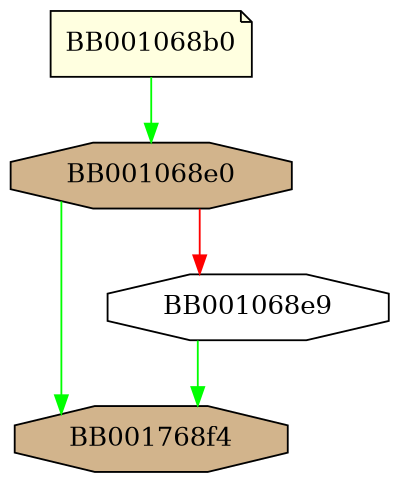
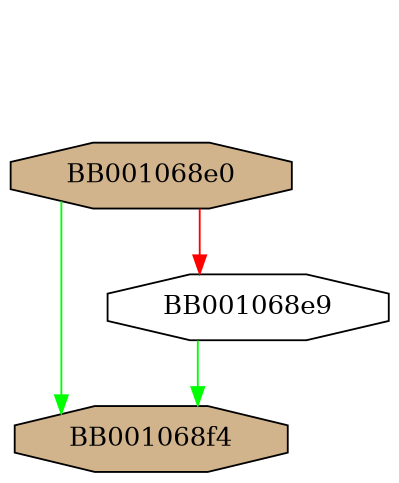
(151, 44) -> none
(151, 439) -> (151, 439)
